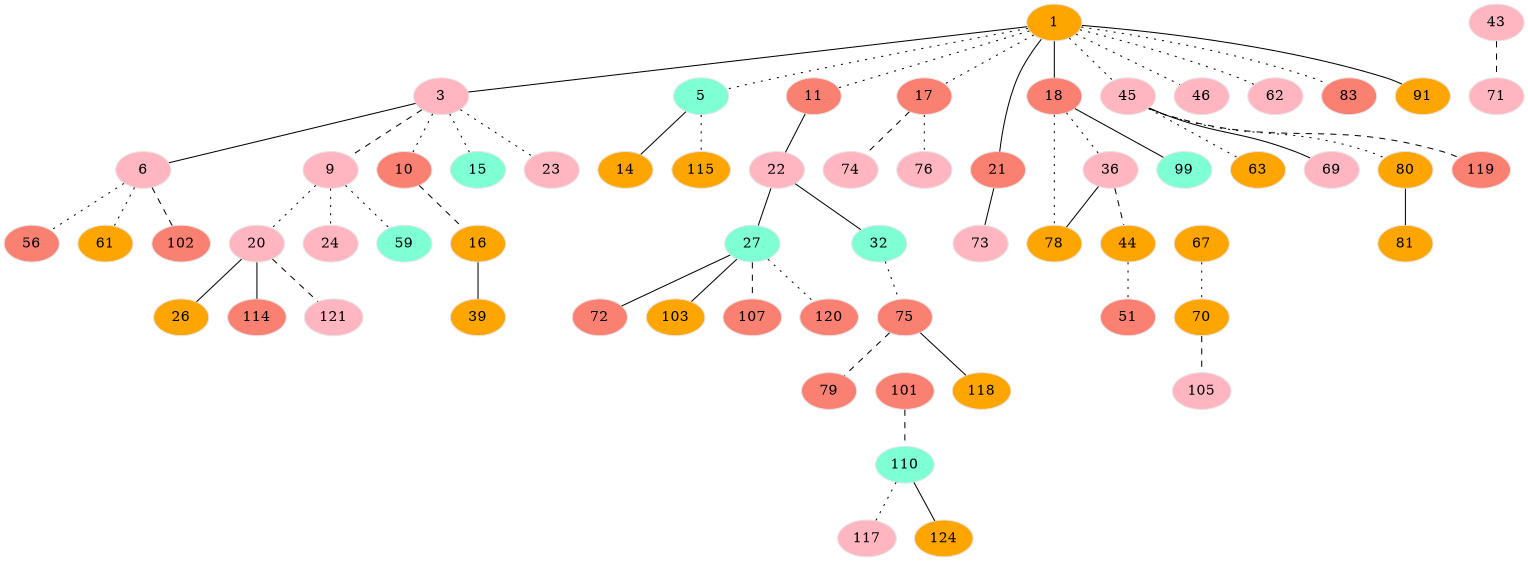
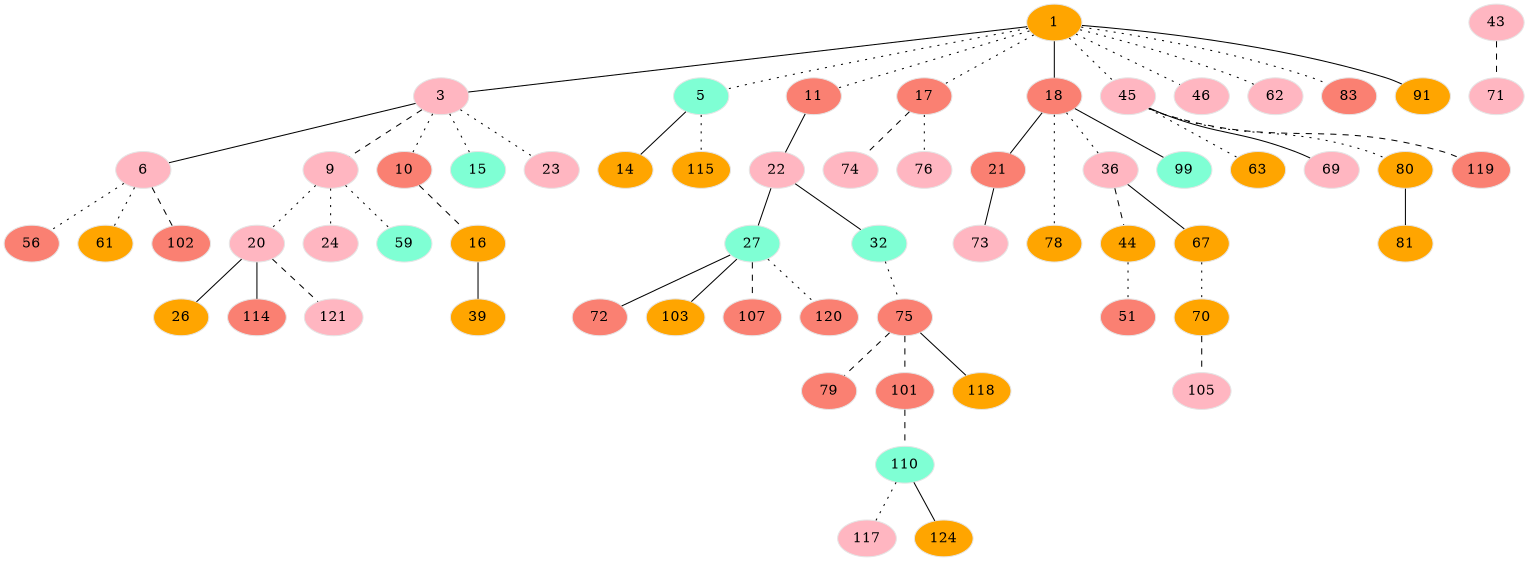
(1012, 92) -> (1026, 133)
(1082, 207) -> (1156, 207)
none -> (905, 354)
